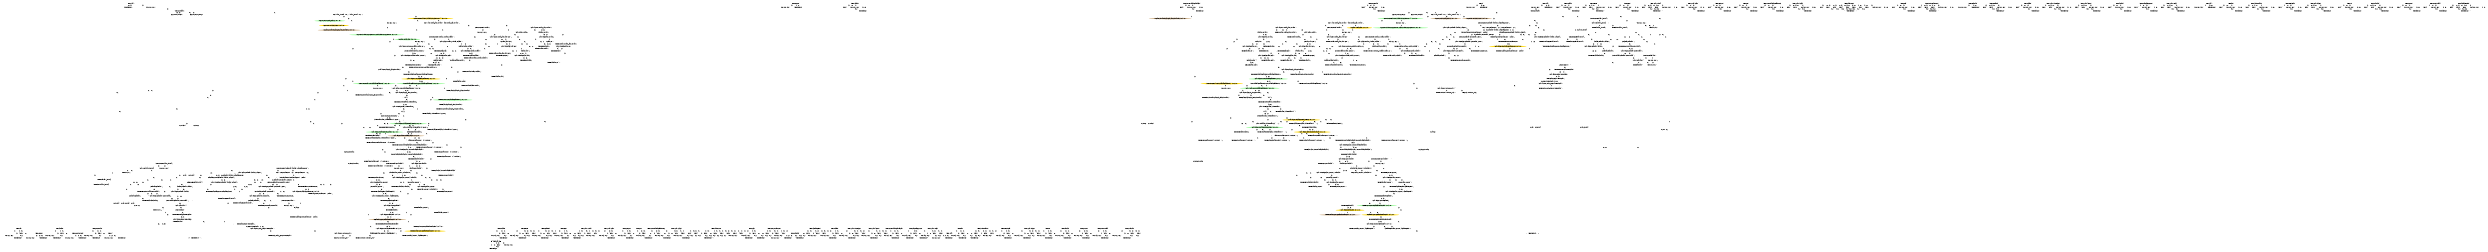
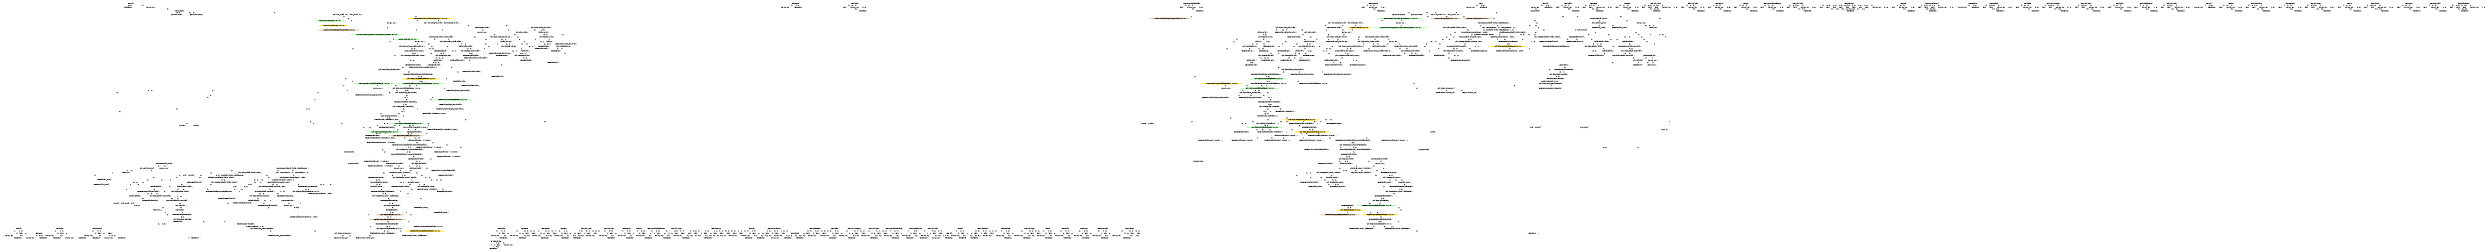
(390, 215) -> (390, 215)
(78, 233) -> none
